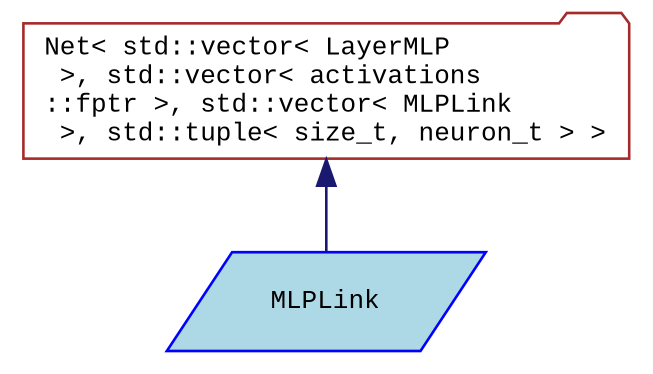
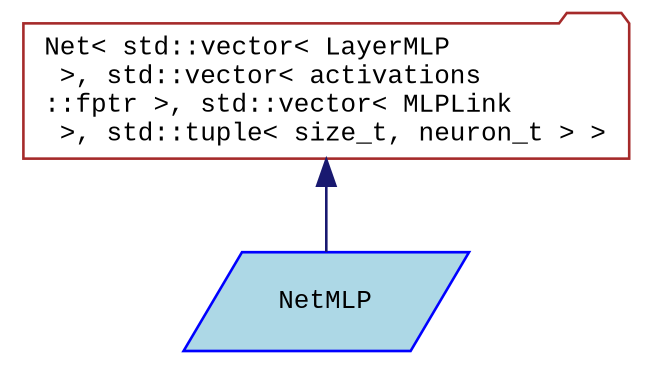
(326, 302) -> (326, 302)
